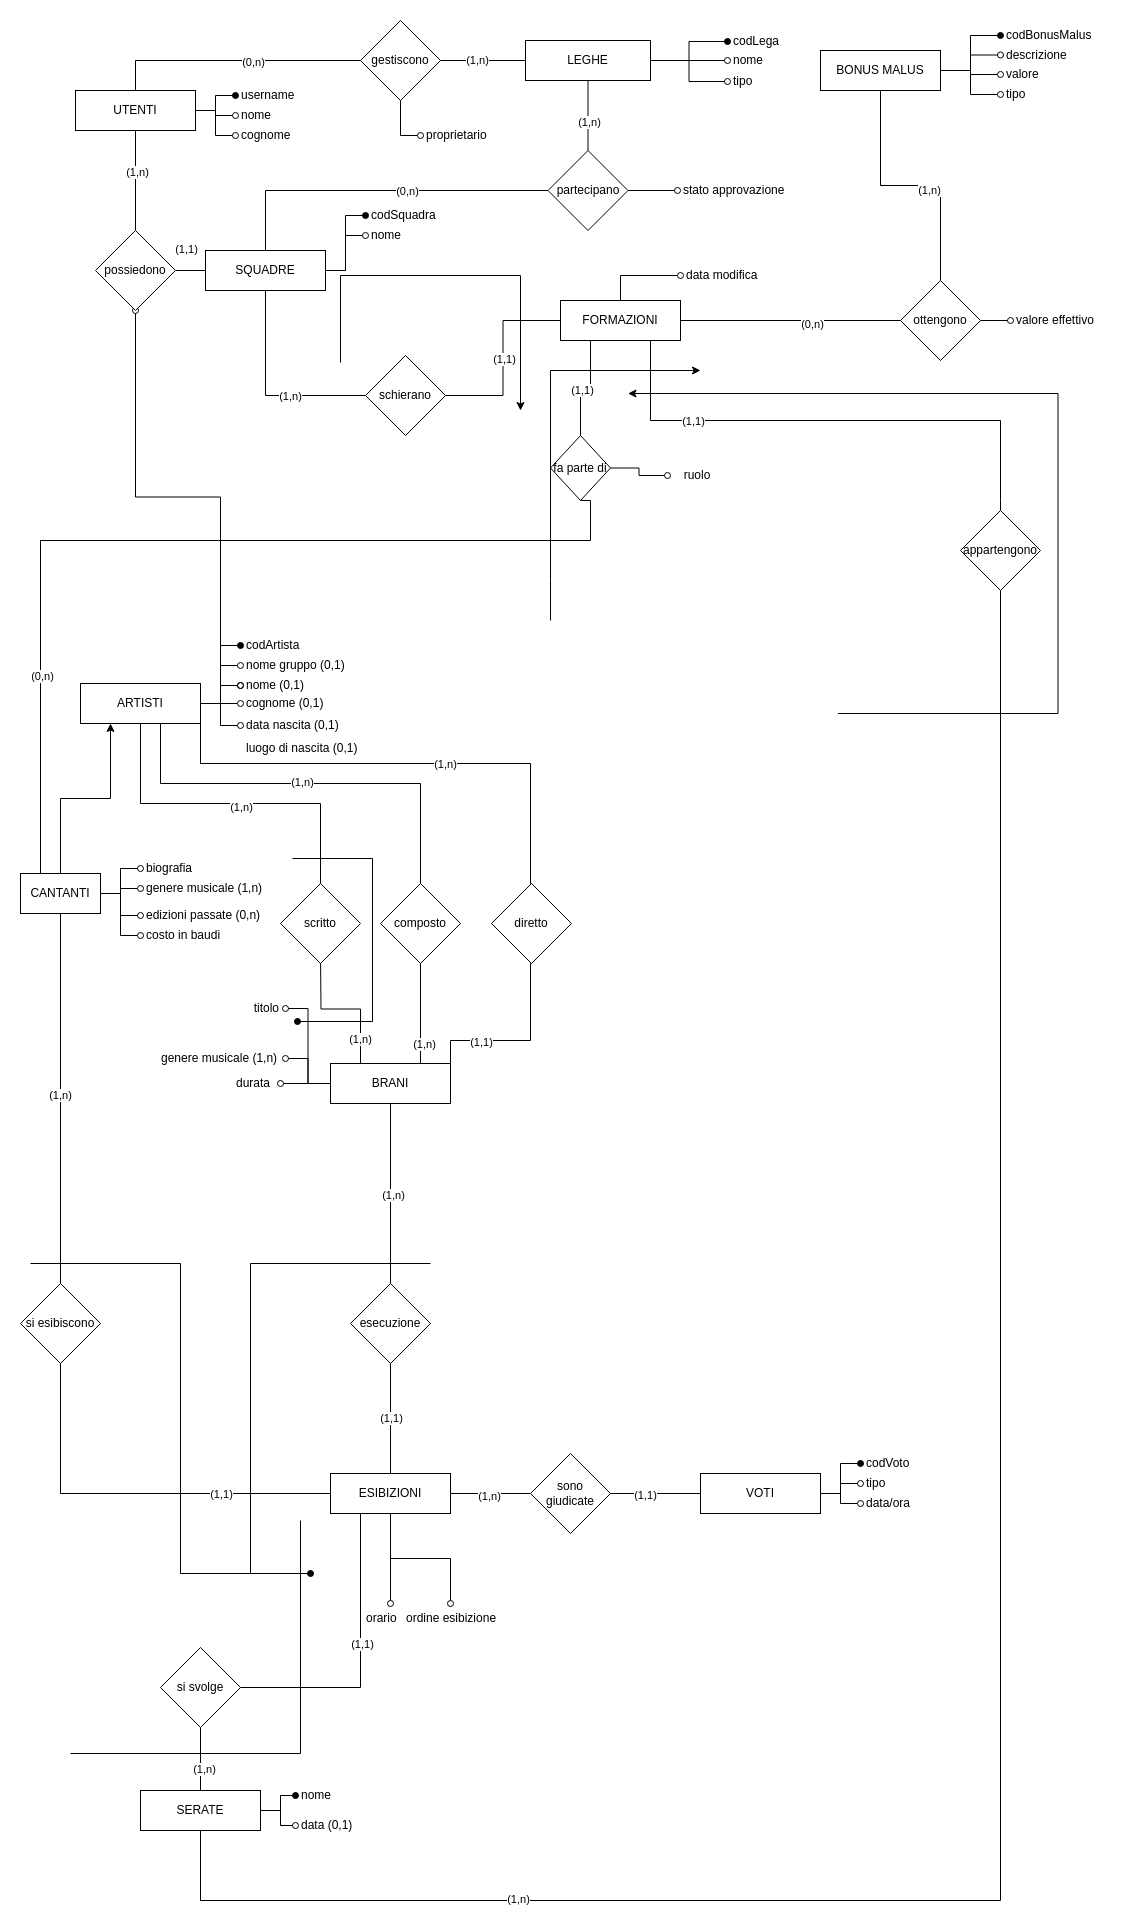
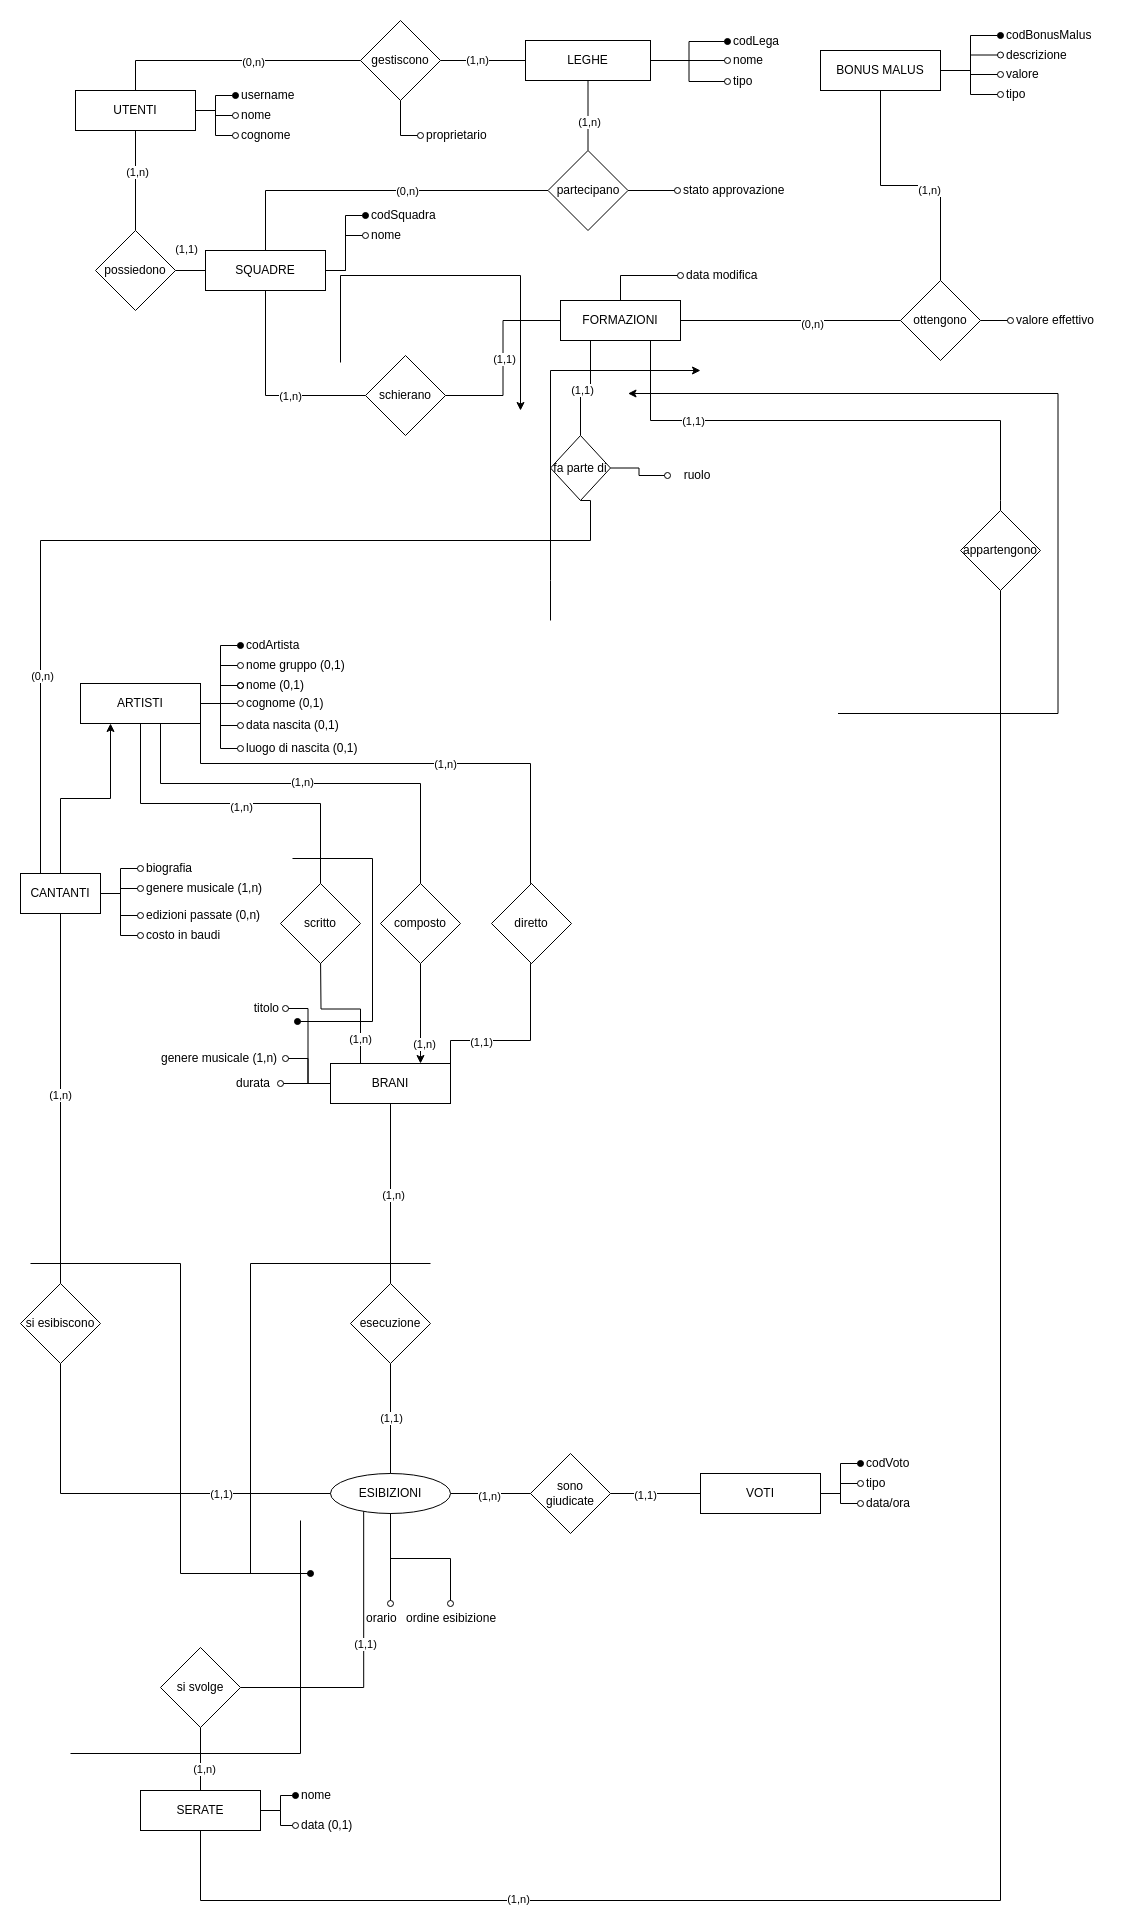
(160, 497) -> (221, 747)
(421, 1058) -> (421, 1055)
(391, 1494) -> (391, 1494)
